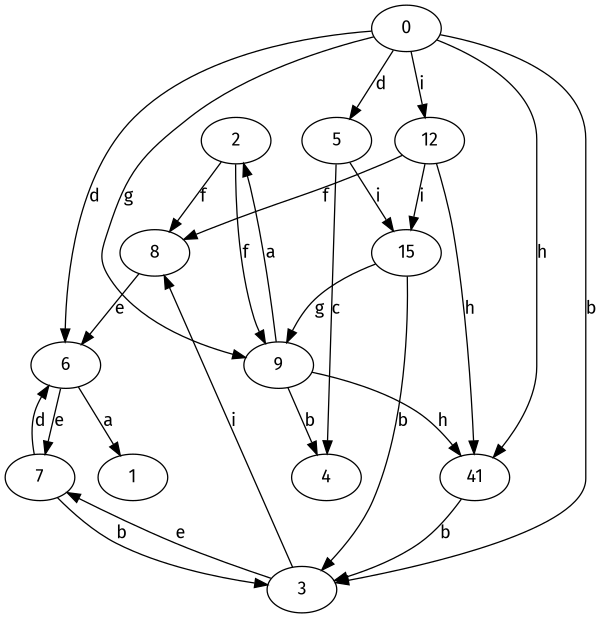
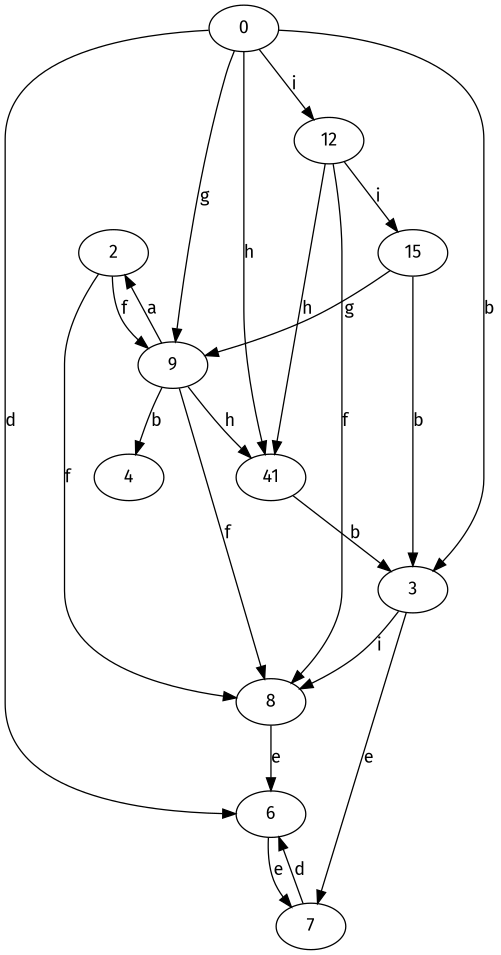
(337, 141) -> none
(133, 477) -> none
none -> (220, 527)
(148, 557) -> none
